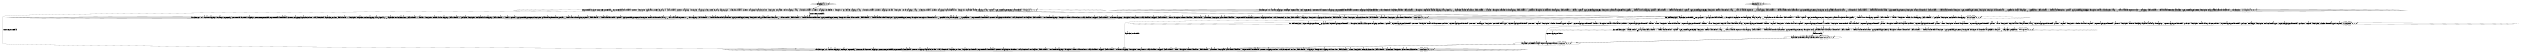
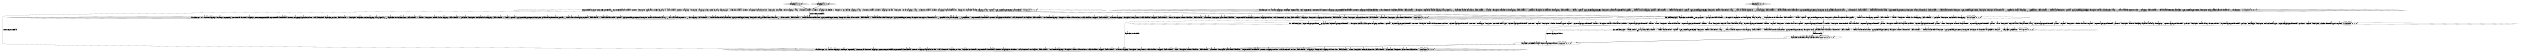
none -> (796, 4)
